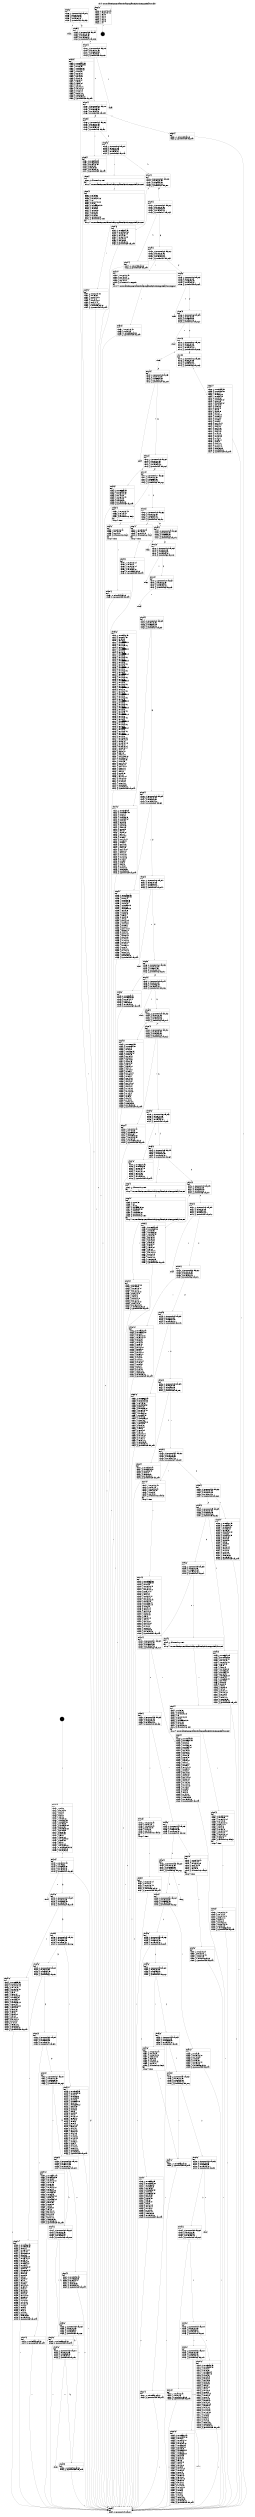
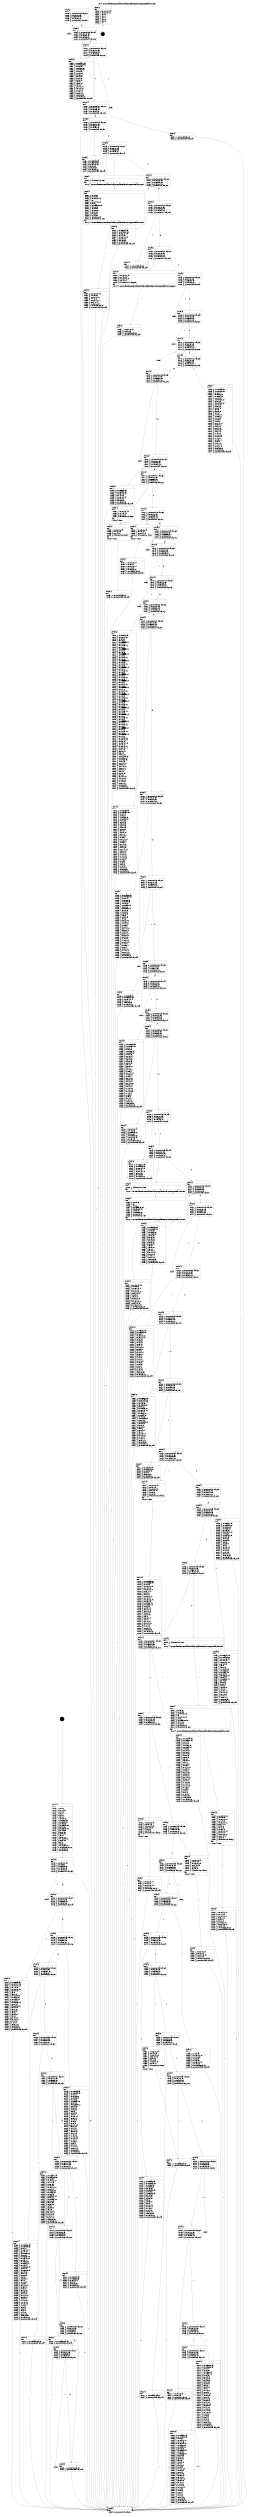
(158, 366) -> (173, 368)
none -> (155, 606)
